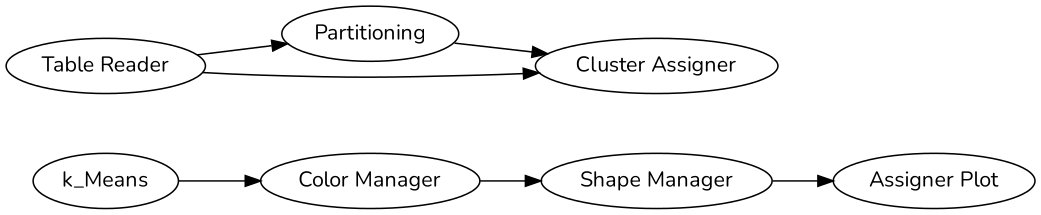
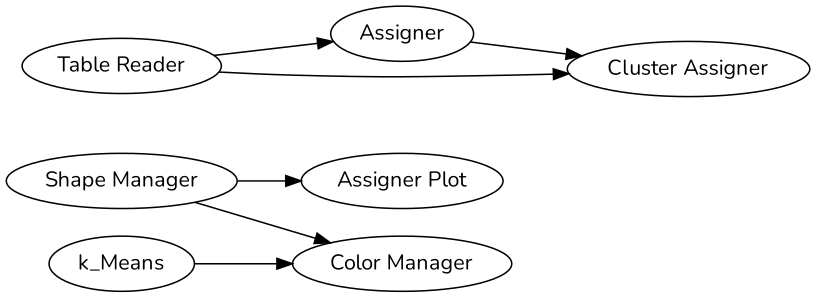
(370, 34) -> (402, 34)
(503, 181) -> (255, 220)
